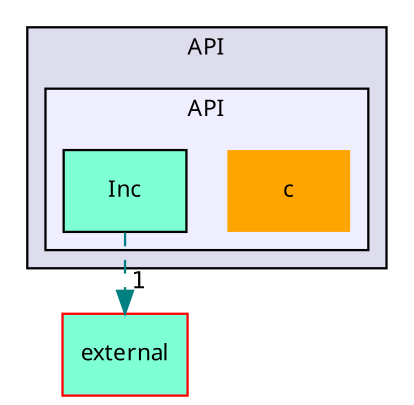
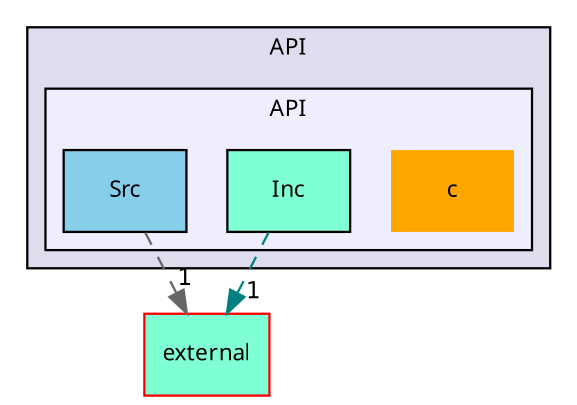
none -> (125, 191)
